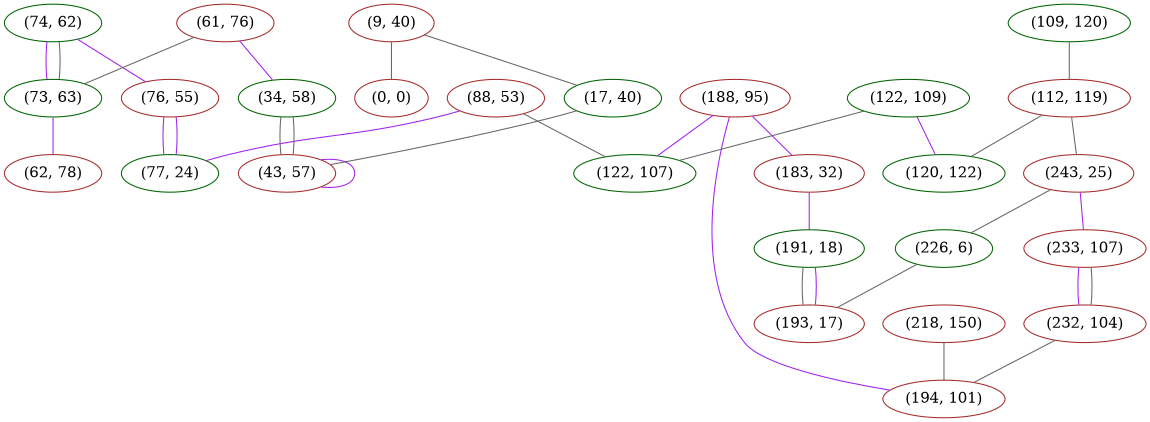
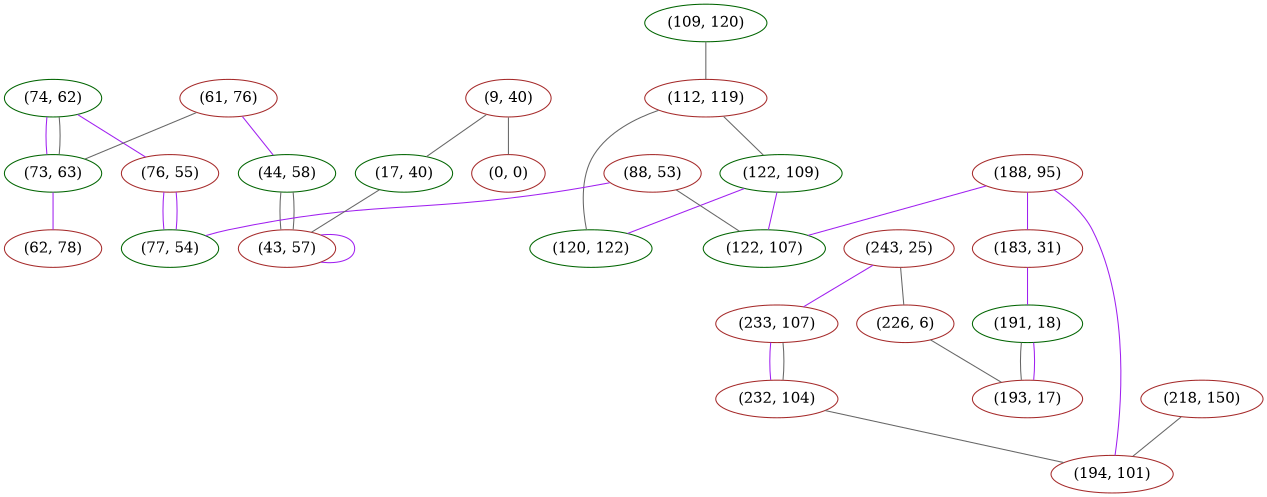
(287, 98) -> (287, 173)
(781, 133) -> (773, 211)
(1074, 136) -> (743, 136)
(170, 173) -> (170, 249)
(809, 173) -> (1028, 249)
(944, 249) -> (905, 324)
